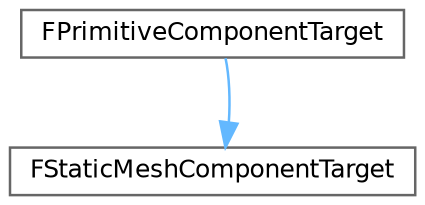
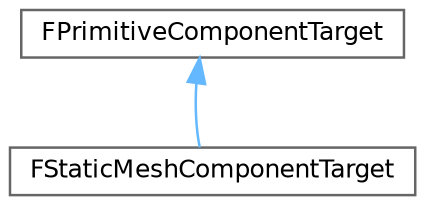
(229, 90) -> (196, 115)
